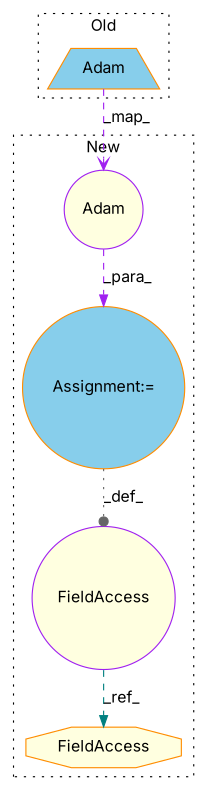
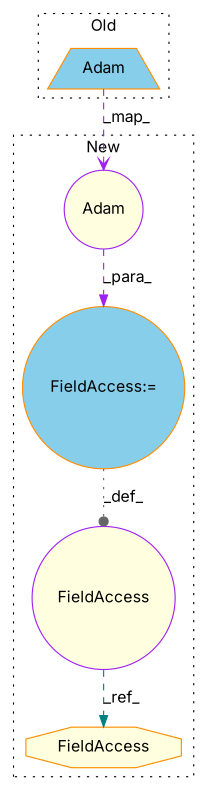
(104, 388) -> (104, 388)
